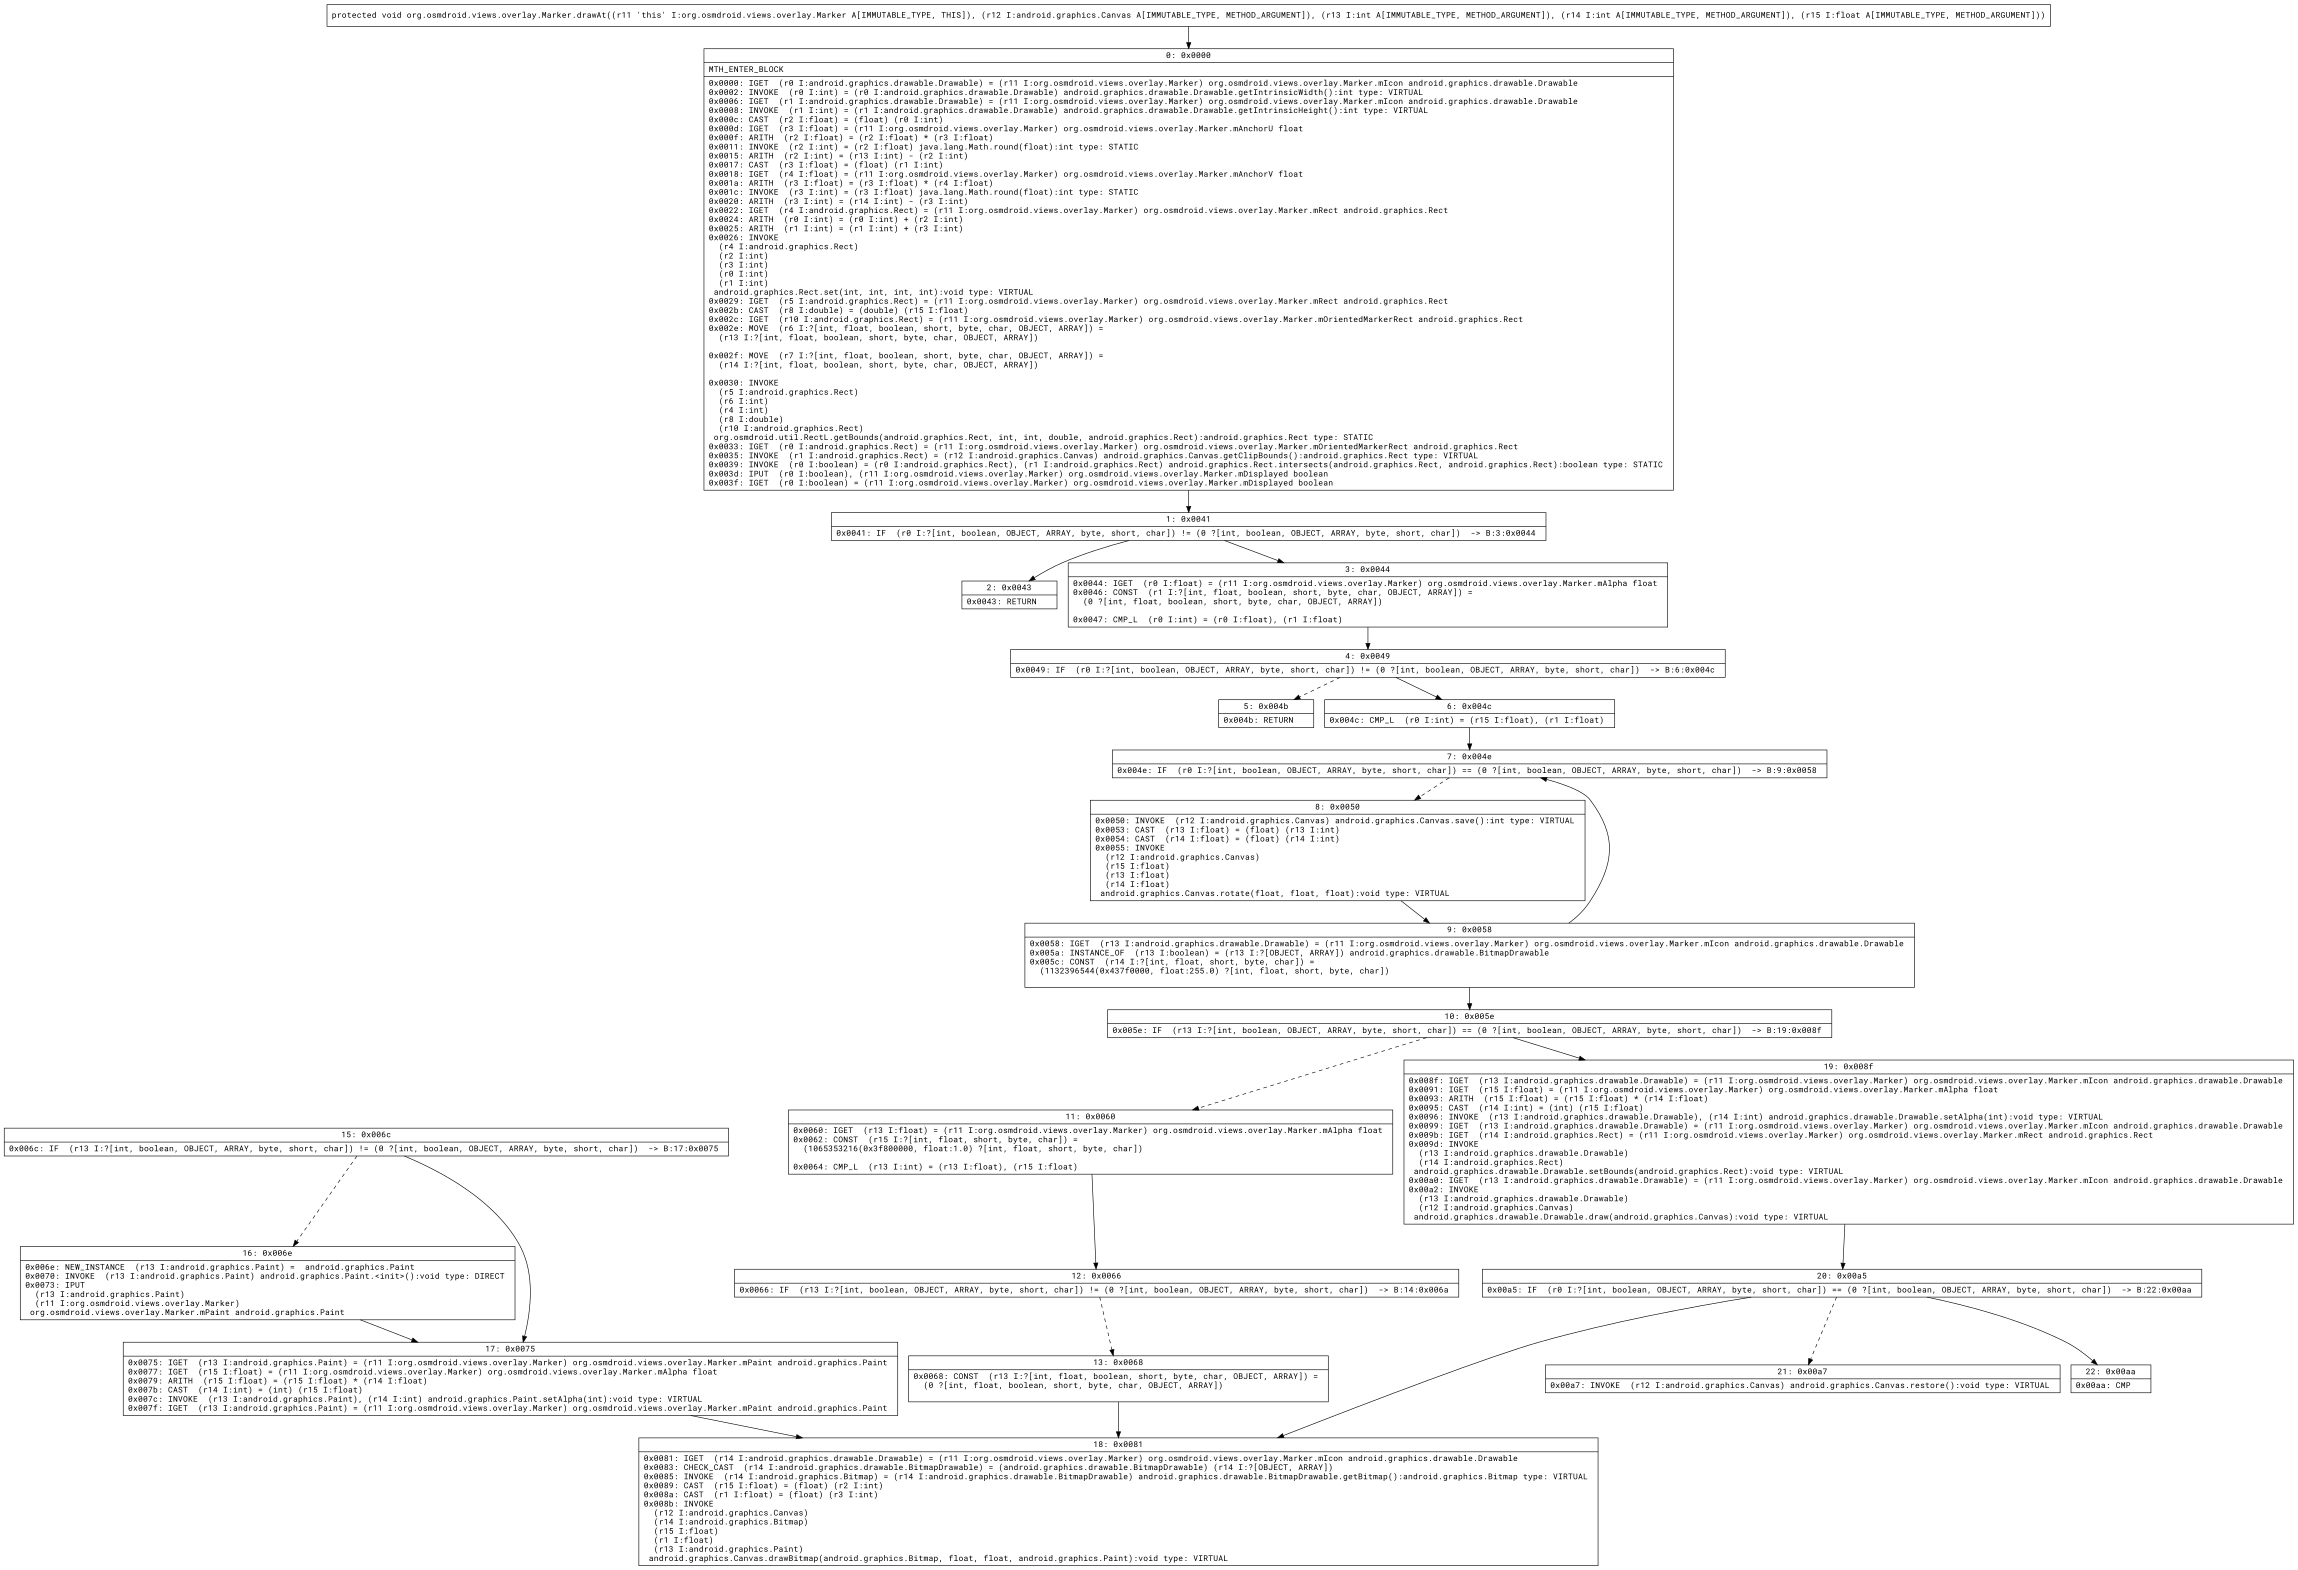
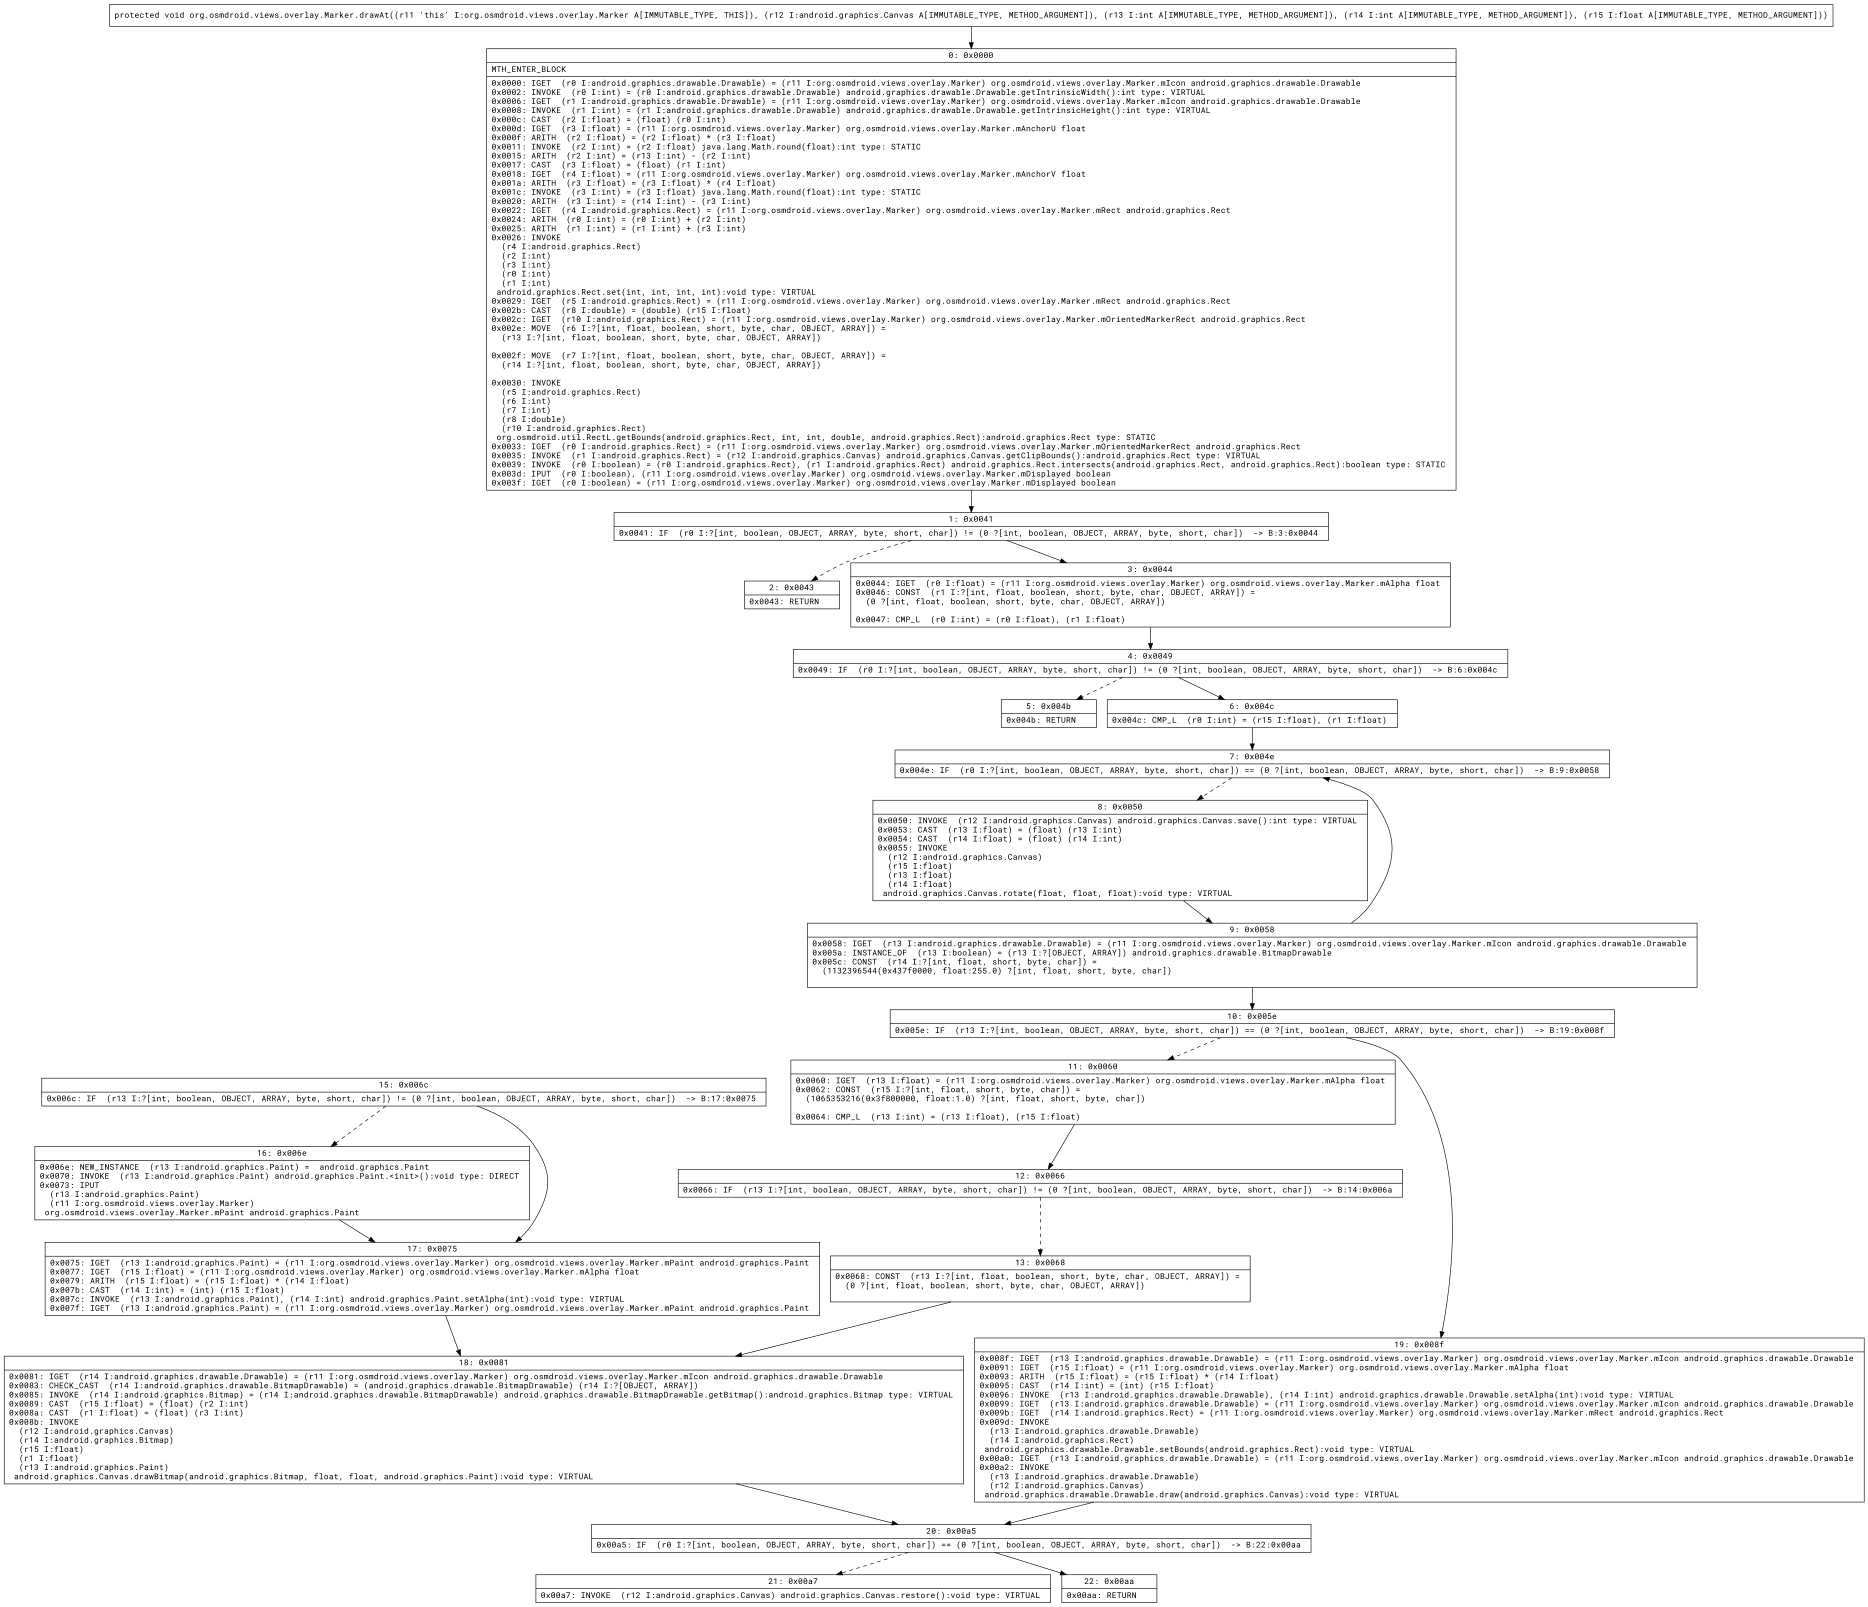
(739, 410) -> (522, 410)
(1080, 556) -> (863, 556)
(1513, 1350) -> (814, 1503)
(2111, 1386) -> (1109, 1595)
